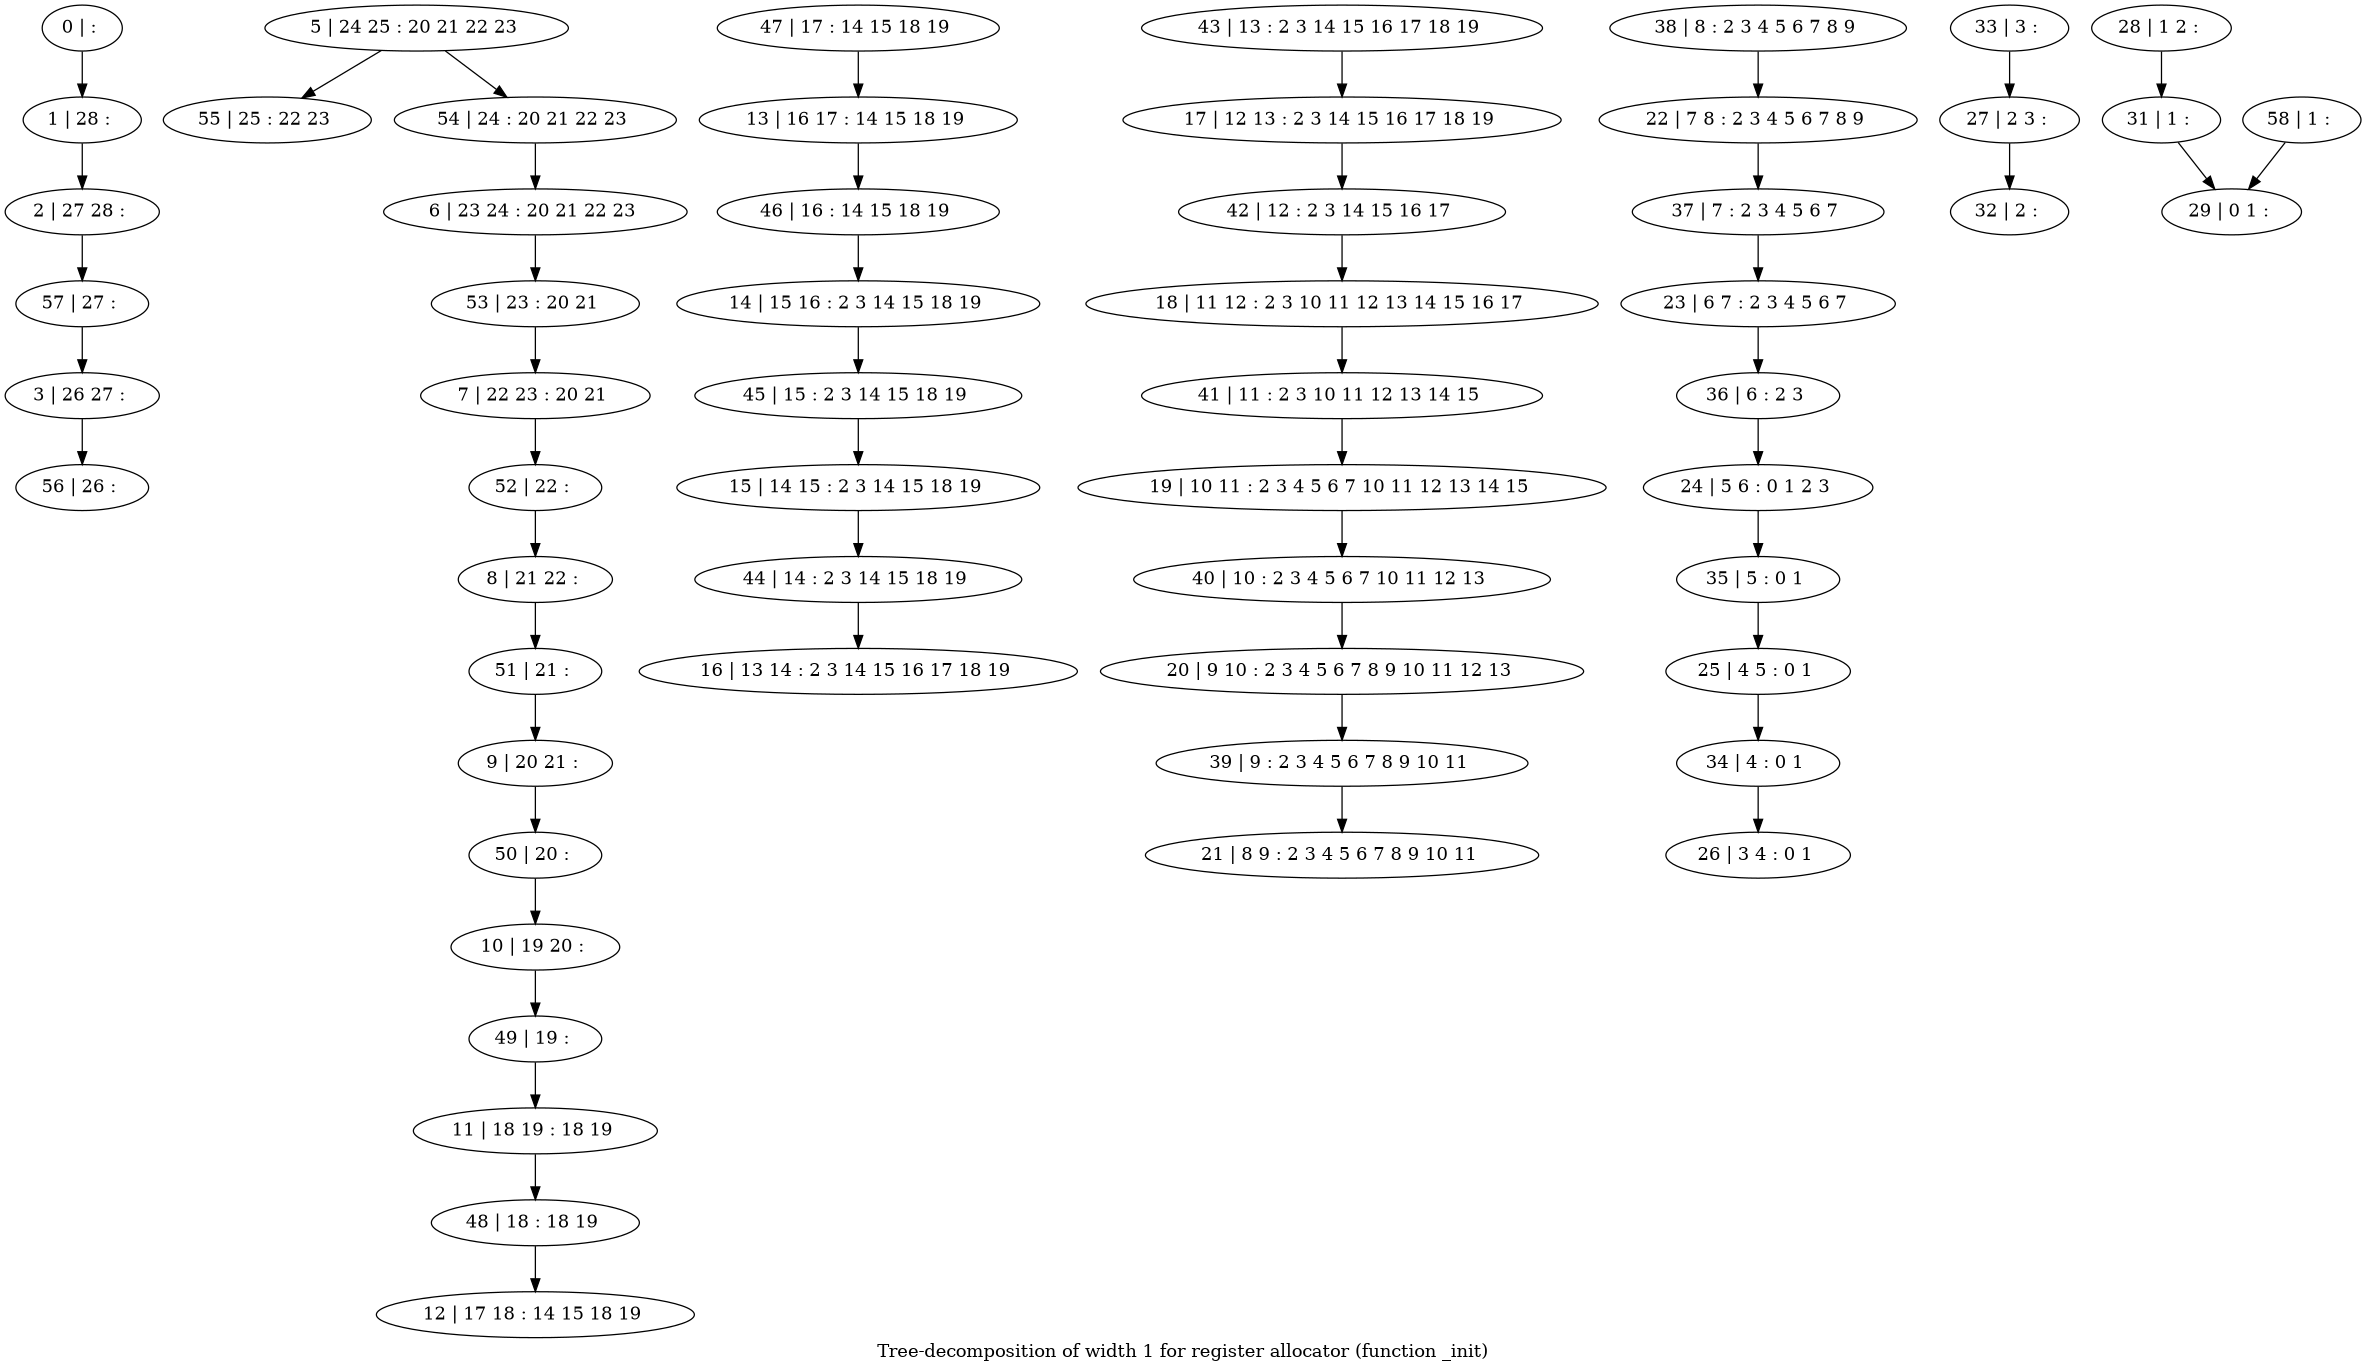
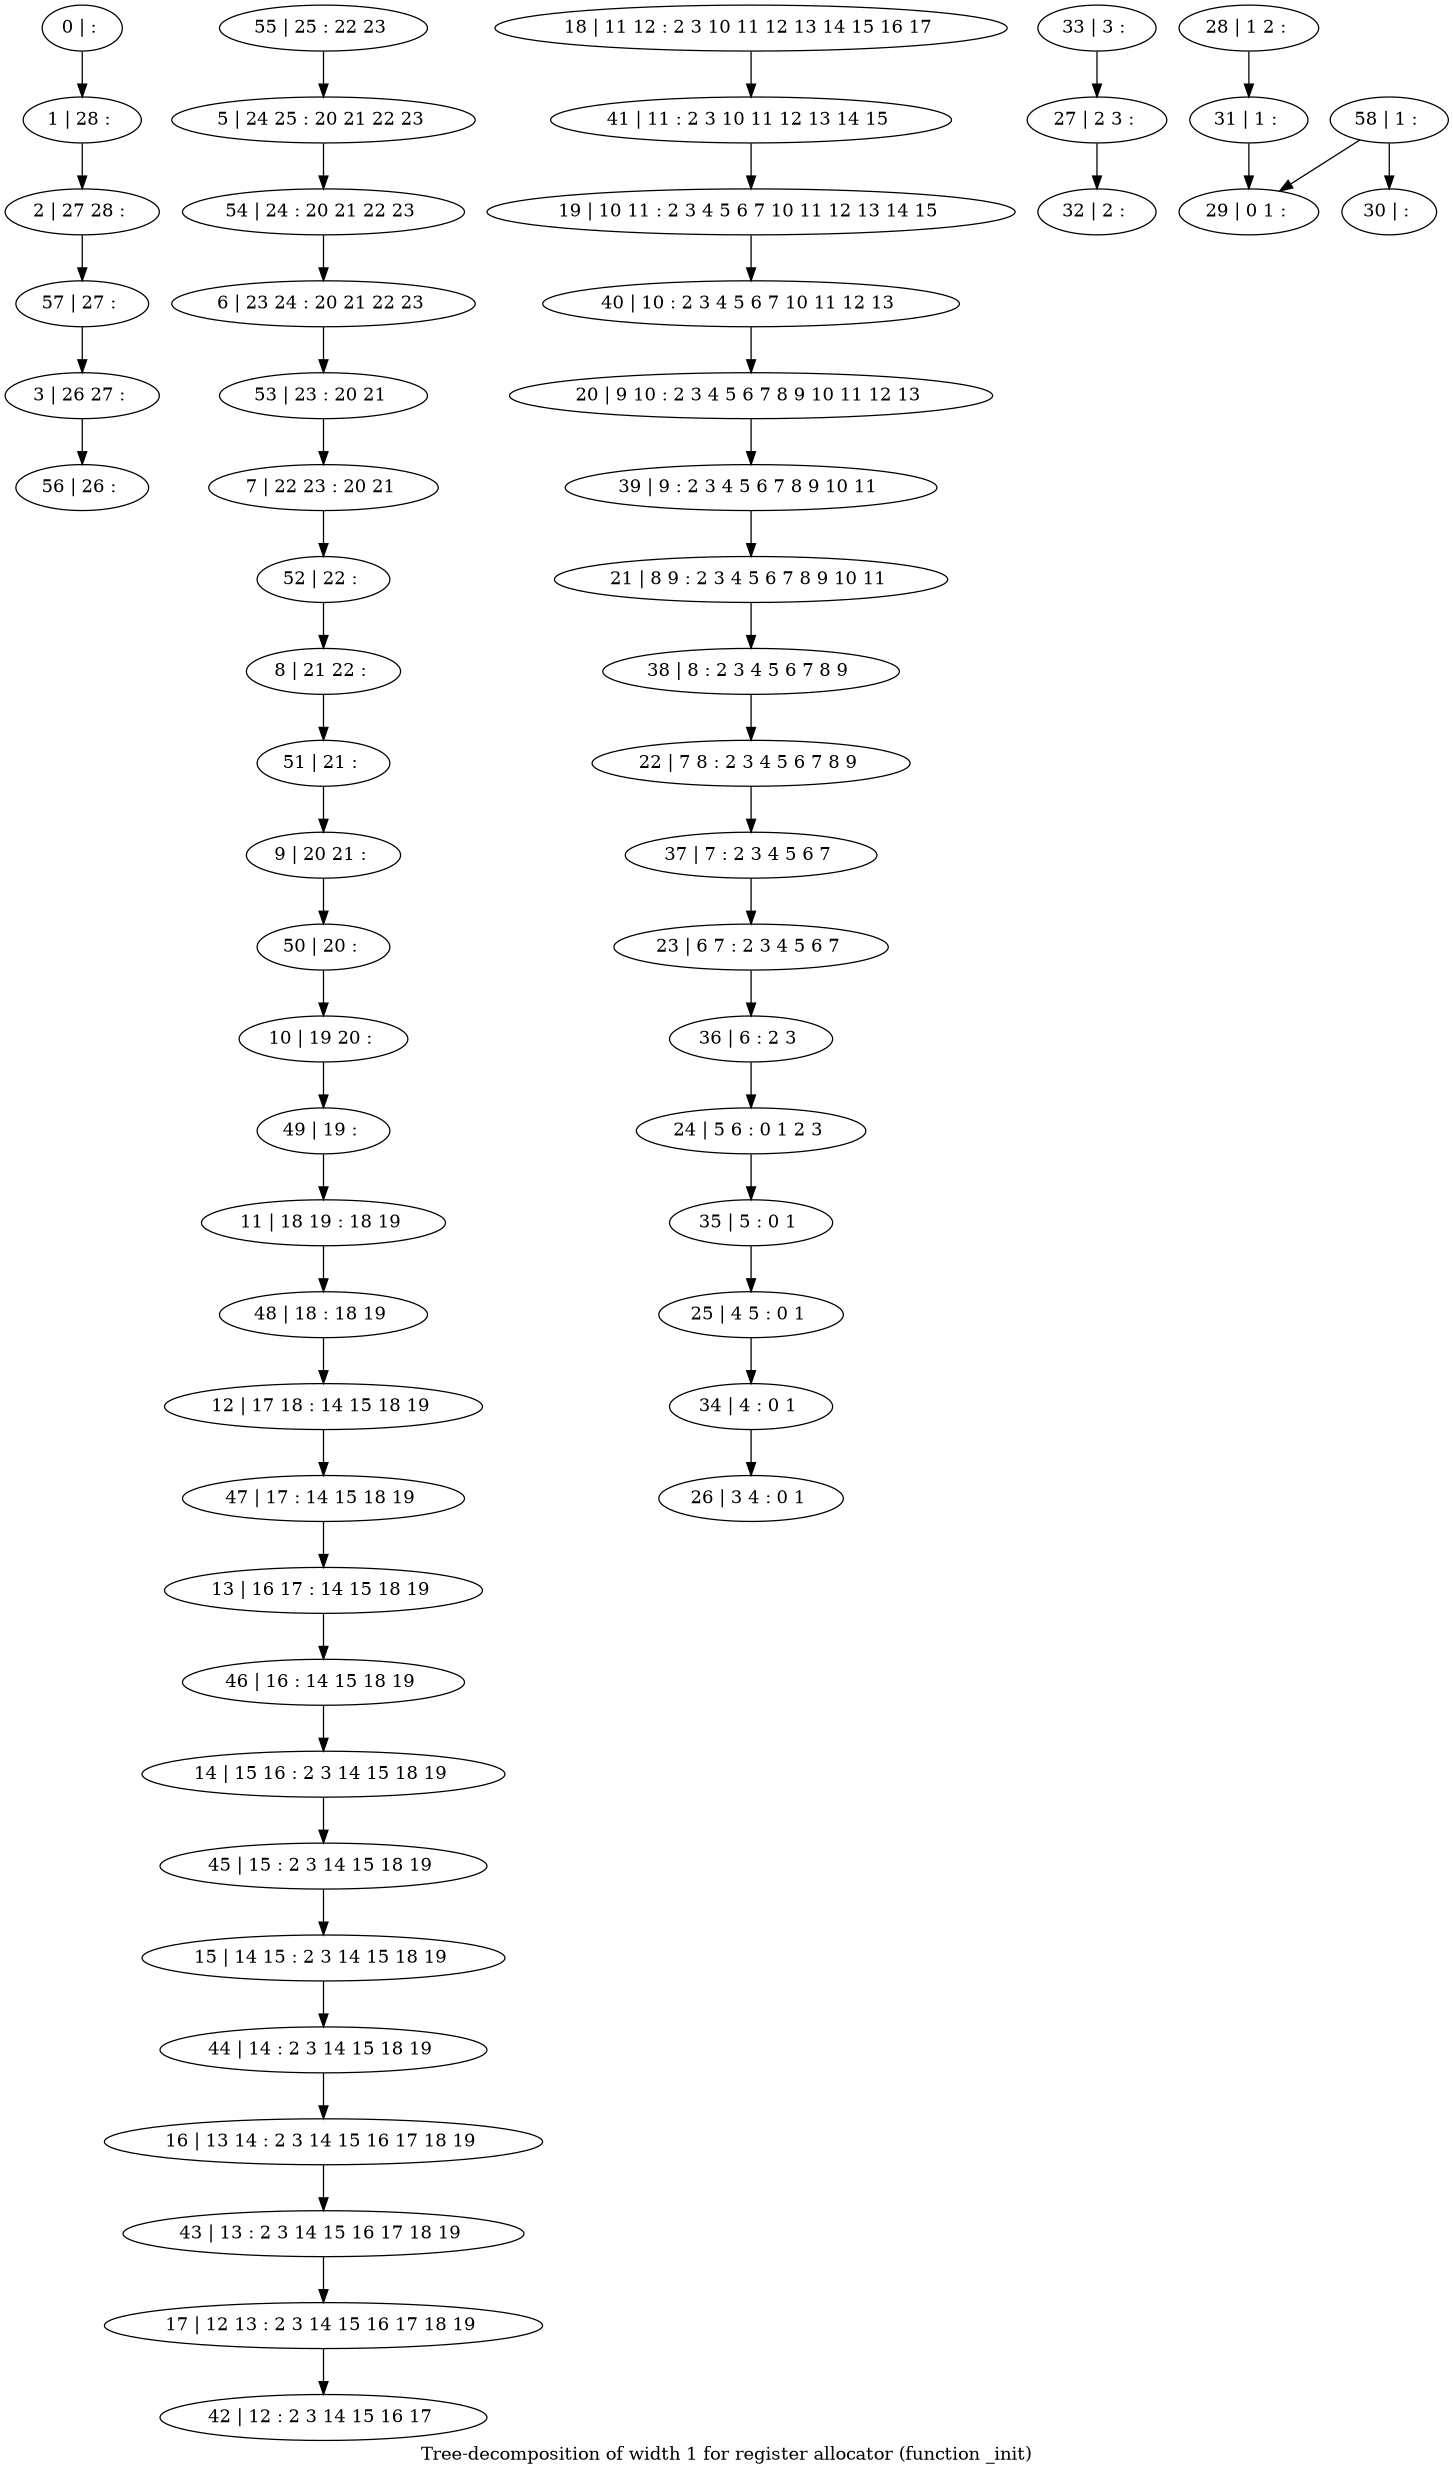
(347, 71) -> (323, 68)
none -> (1389, 212)
(1342, 252) -> none
none -> (751, 619)
none -> (323, 1446)
none -> (323, 2181)
